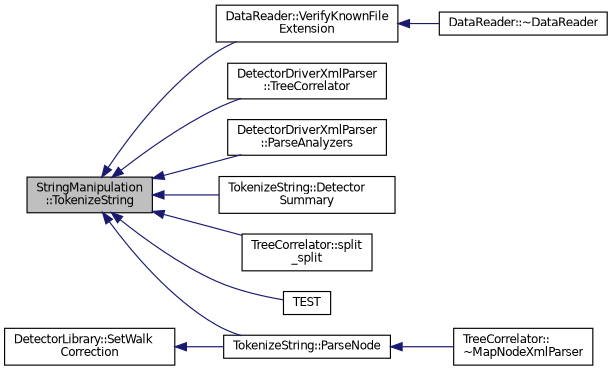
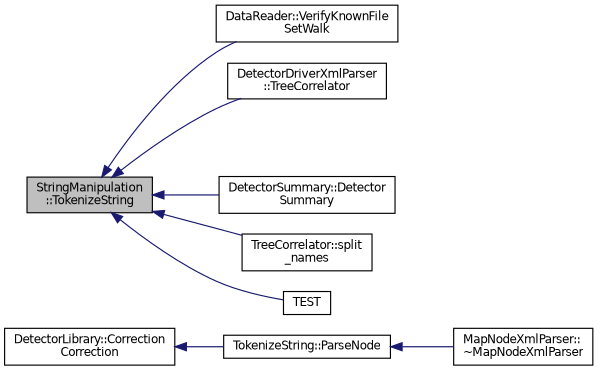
(307, 24) -> (307, 24)
(523, 24) -> none
(307, 137) -> none
(307, 195) -> (307, 195)
(307, 252) -> (307, 252)
(168, 288) -> none
(90, 347) -> (90, 347)
(523, 347) -> (523, 347)
